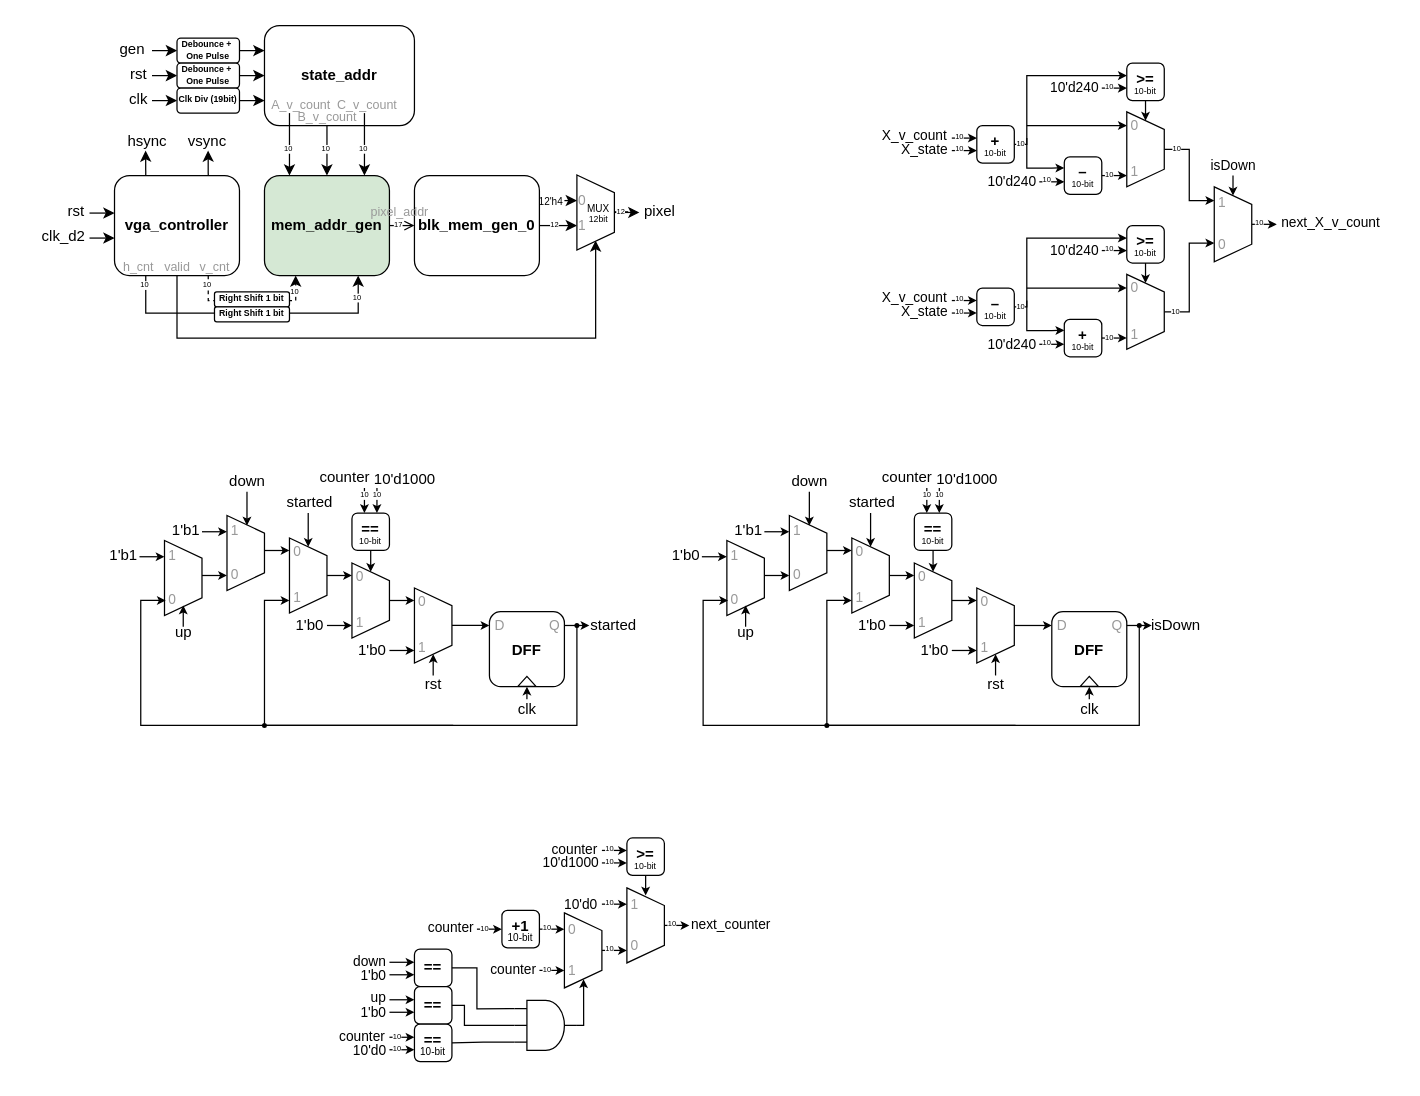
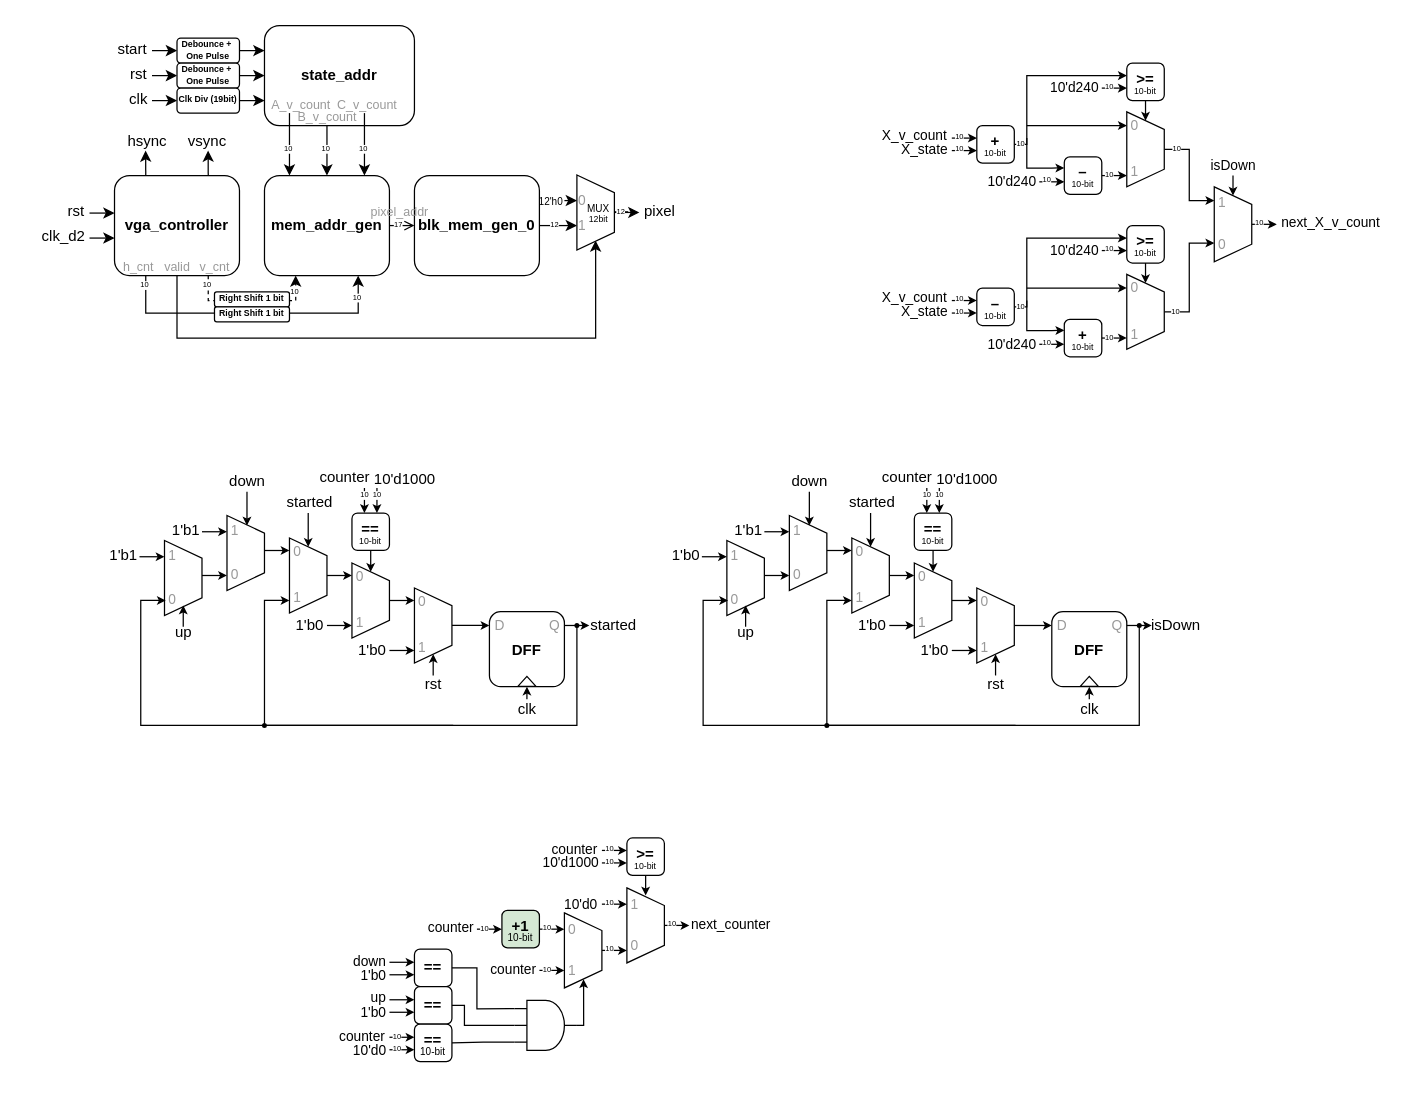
(133, 49) -> (133, 49)
(551, 202) -> (551, 202)
(327, 226) -> (327, 226)
(521, 929) -> (521, 929)
